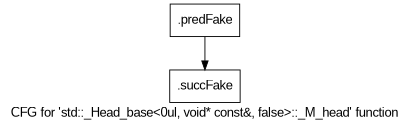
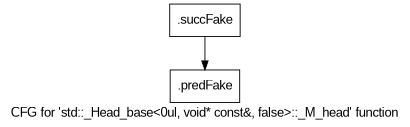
(205, 49) -> (205, 49)
